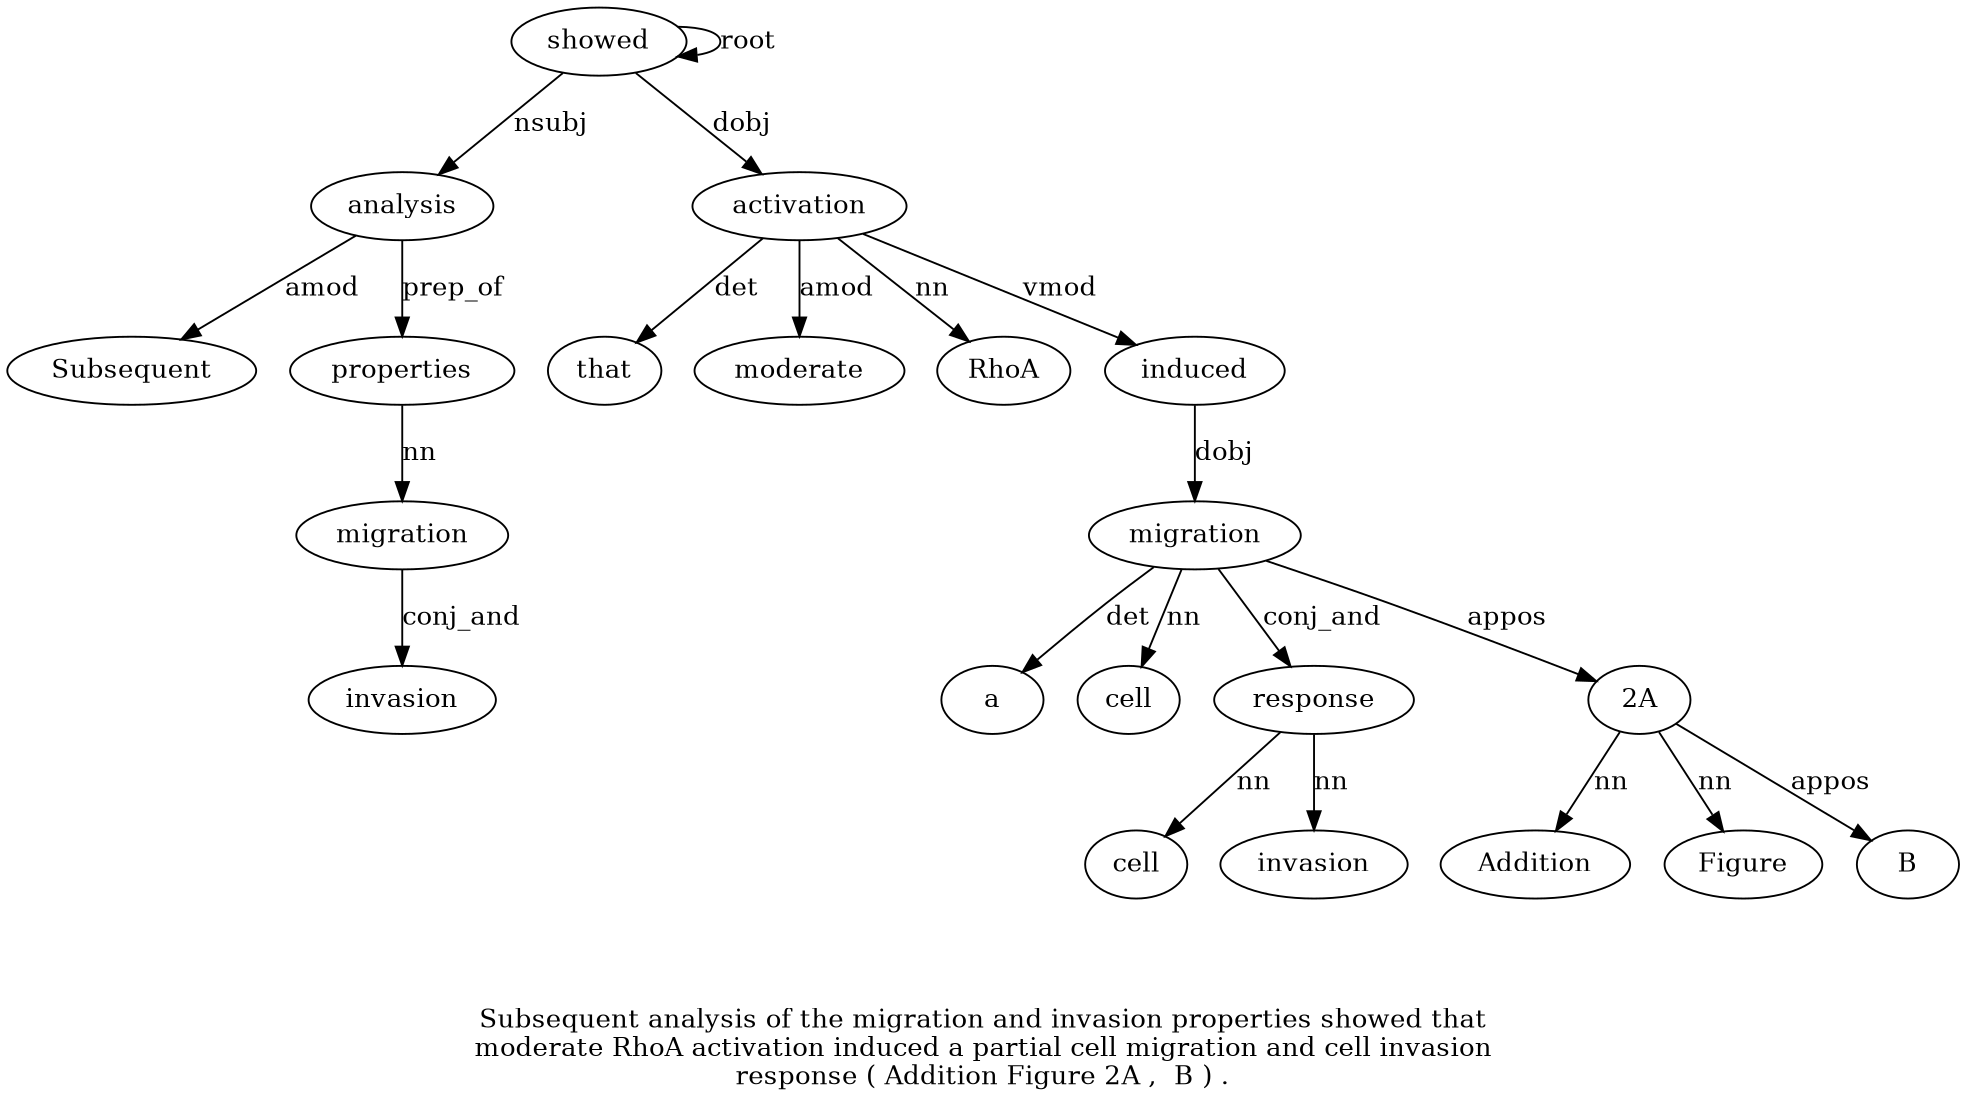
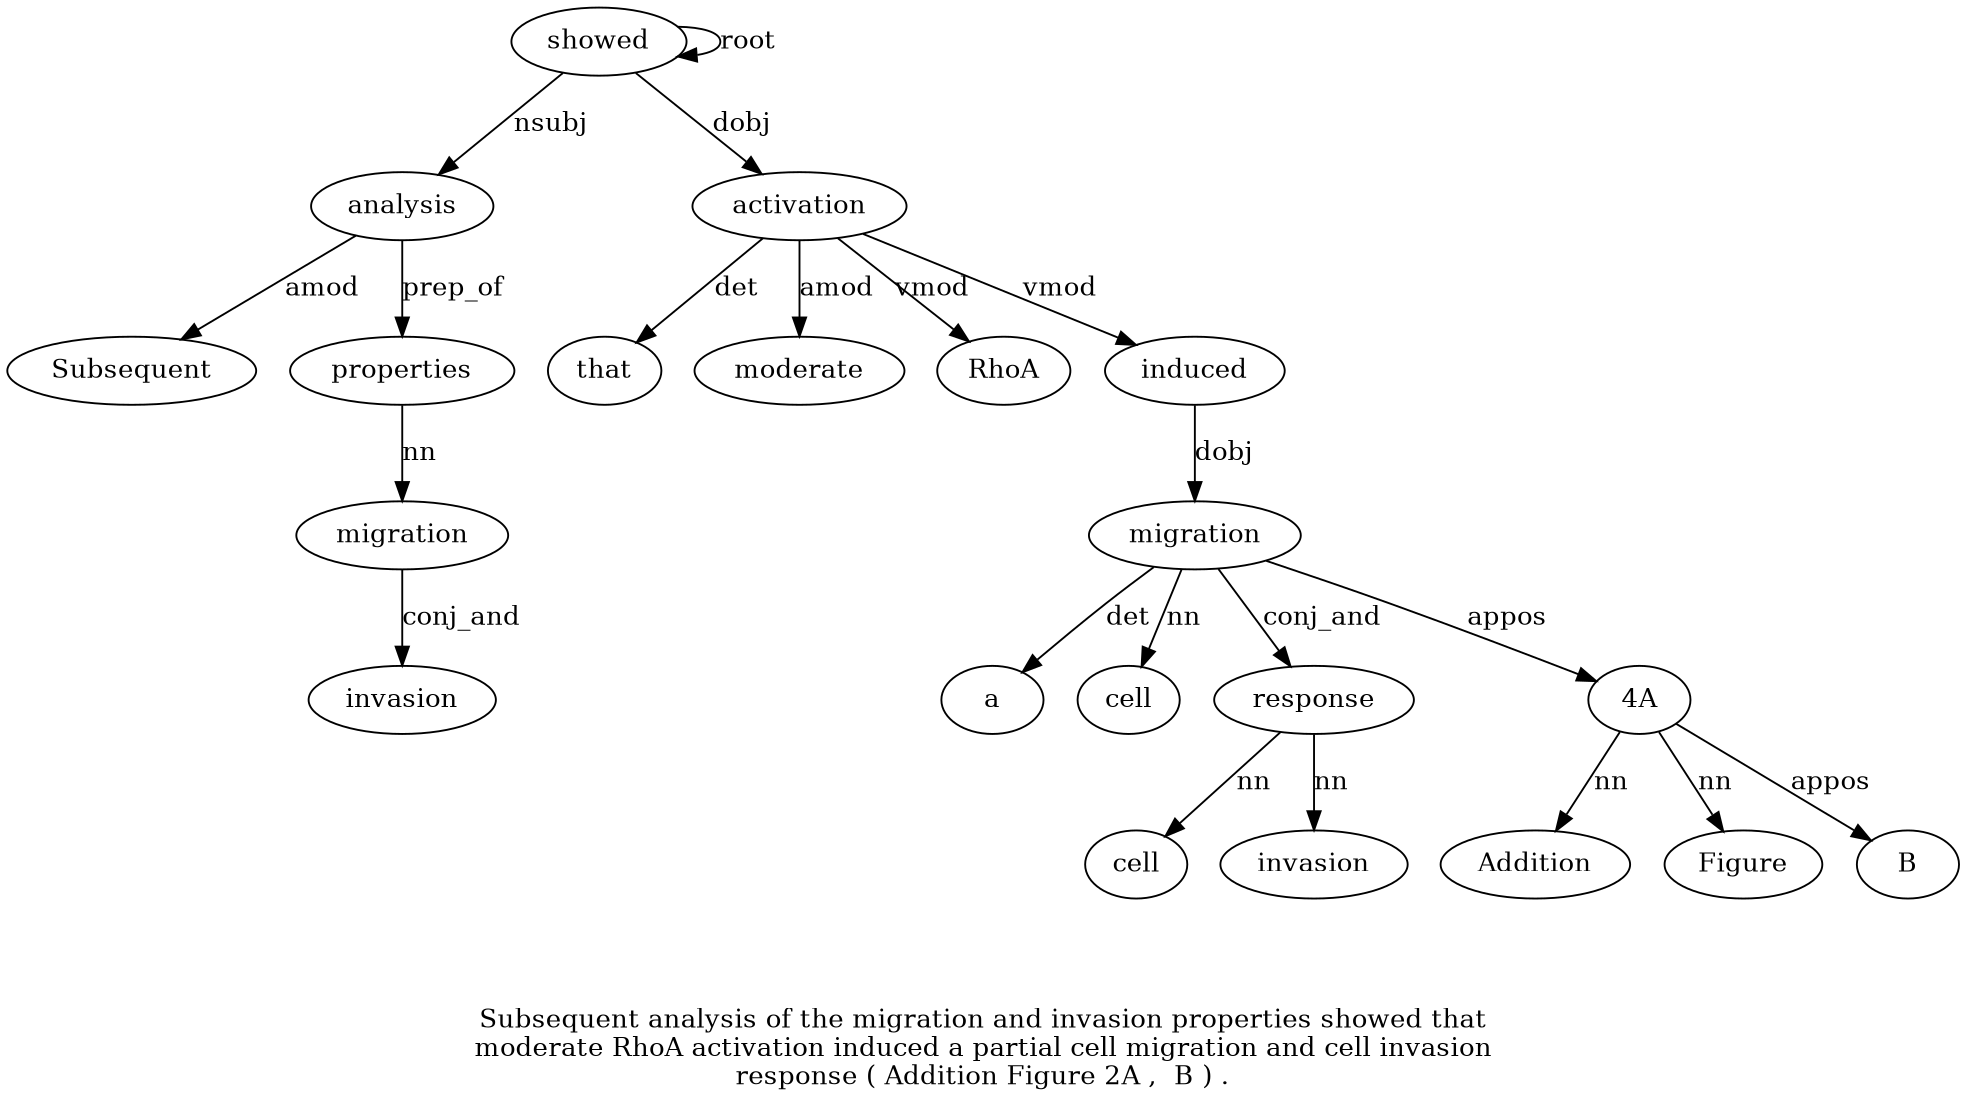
(933, 288) -> (933, 288)
(1639, 700) -> (1639, 700)
